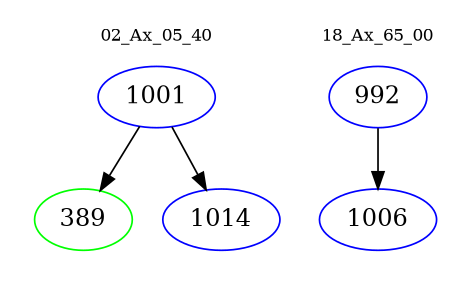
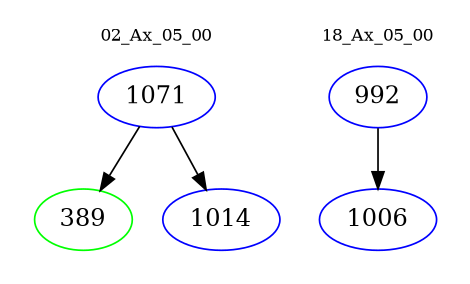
(157, 37) -> (157, 37)
(378, 37) -> (378, 37)
(157, 97) -> (157, 97)
